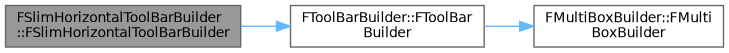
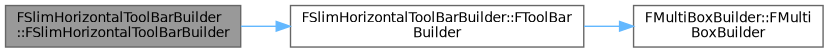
(387, 26) -> (437, 26)
